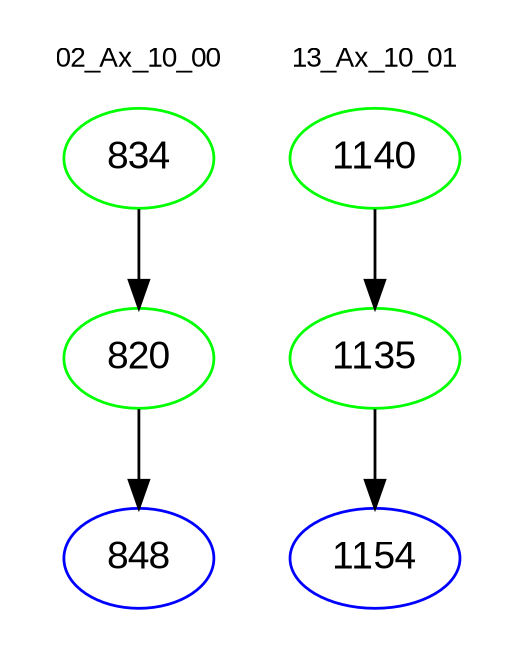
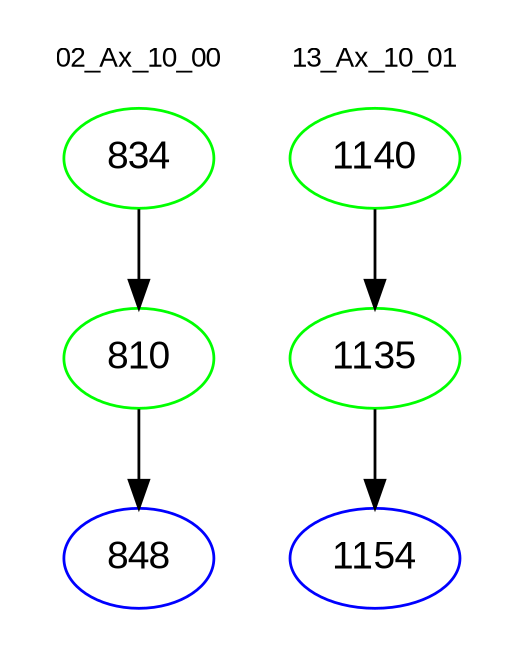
(139, 358) -> (139, 358)
